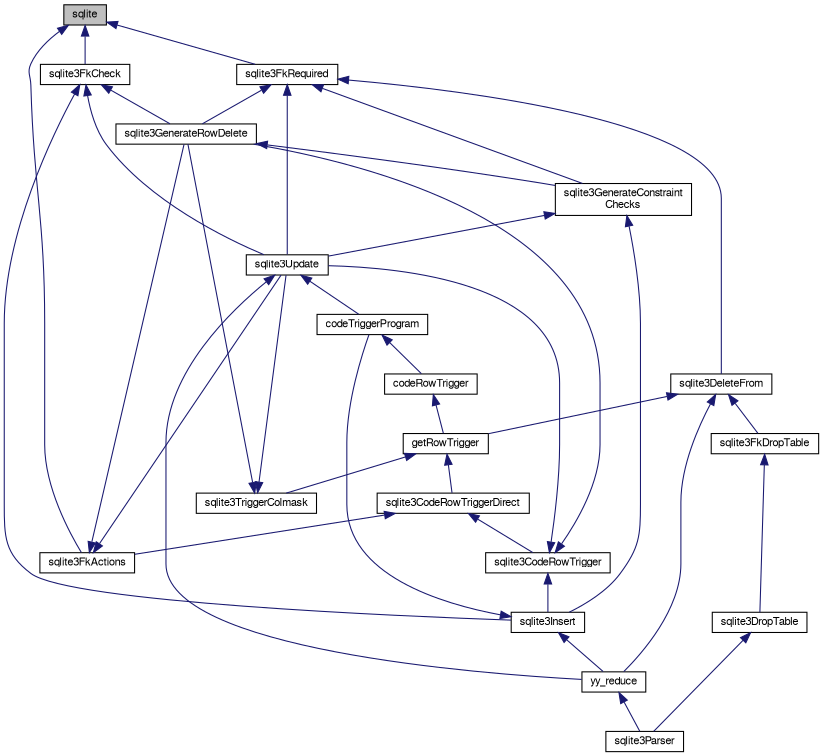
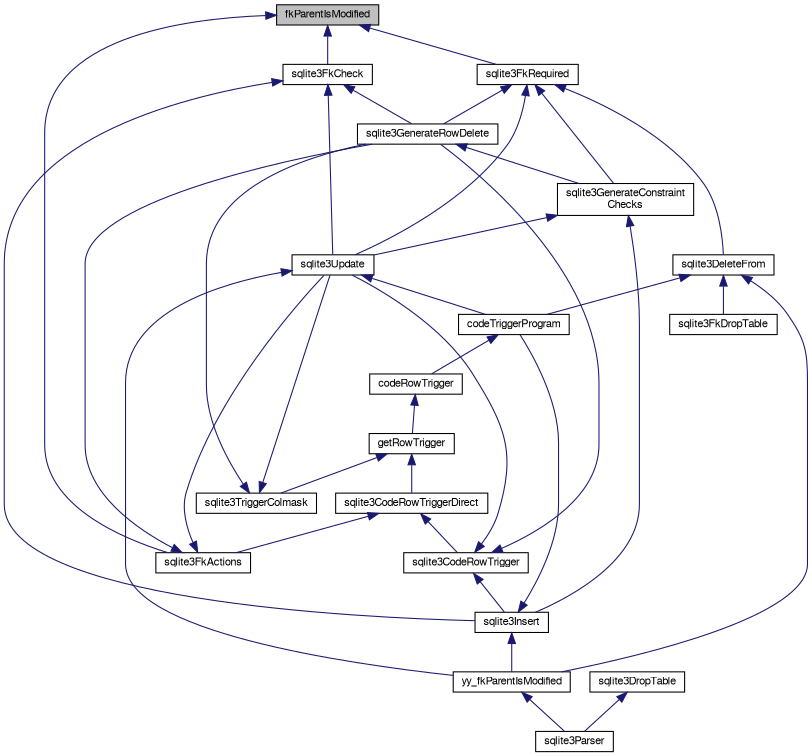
(85, 15) -> (328, 15)
(578, 415) -> (613, 296)
(762, 539) -> none
(614, 682) -> (512, 682)
